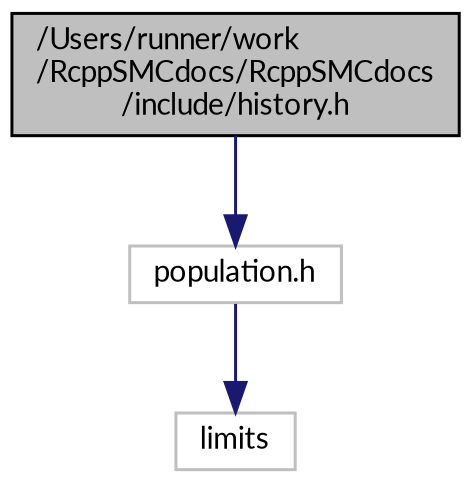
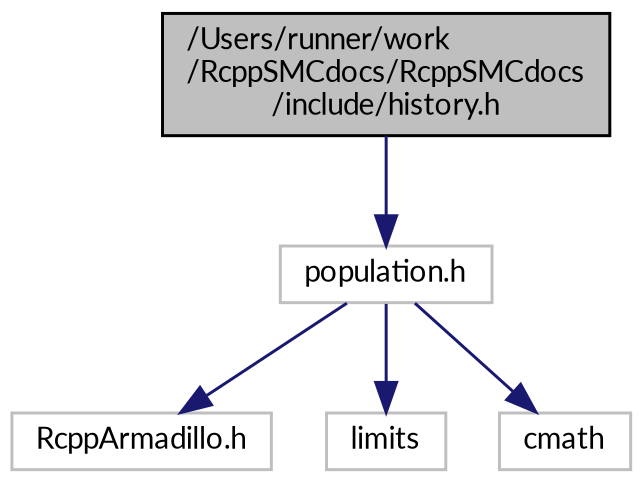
none -> (142, 441)
none -> (565, 441)
